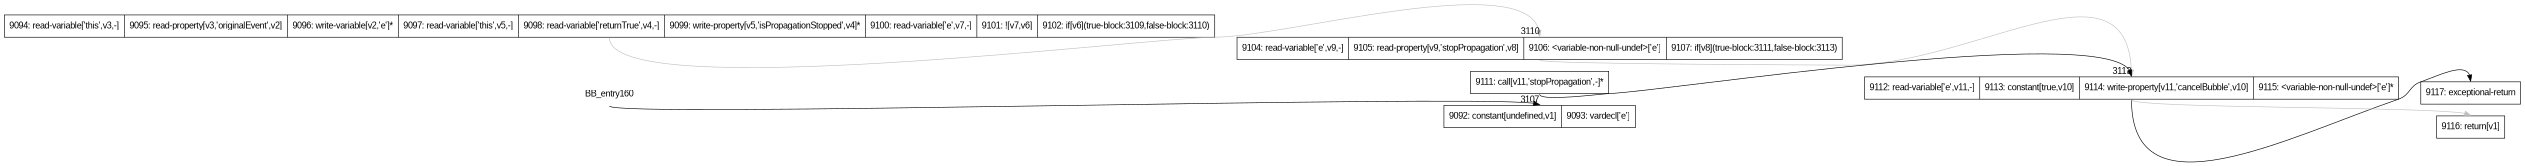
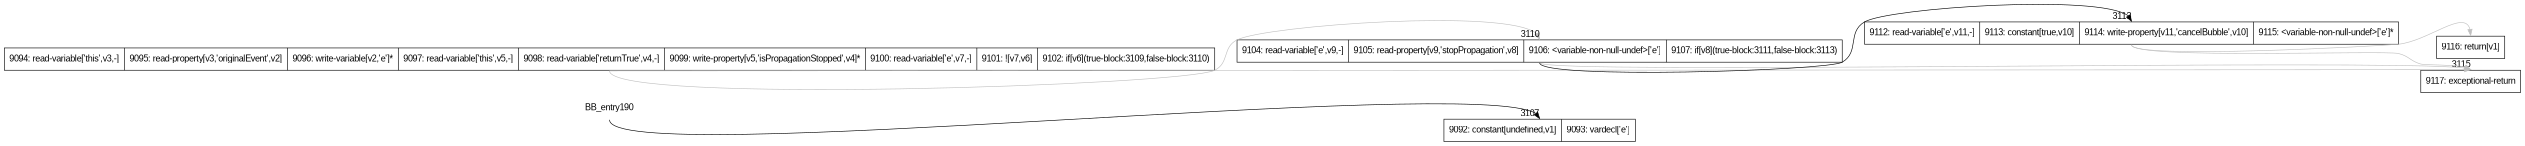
(1823, 65) -> (1846, 59)
none -> (2025, 66)
none -> (1537, 70)
(1540, 82) -> none
(610, 94) -> (610, 108)
(2289, 139) -> (2299, 53)
